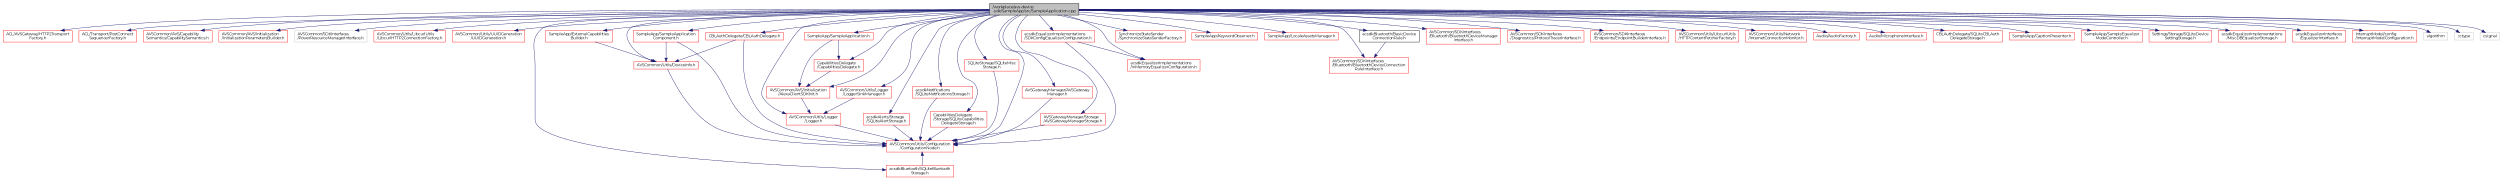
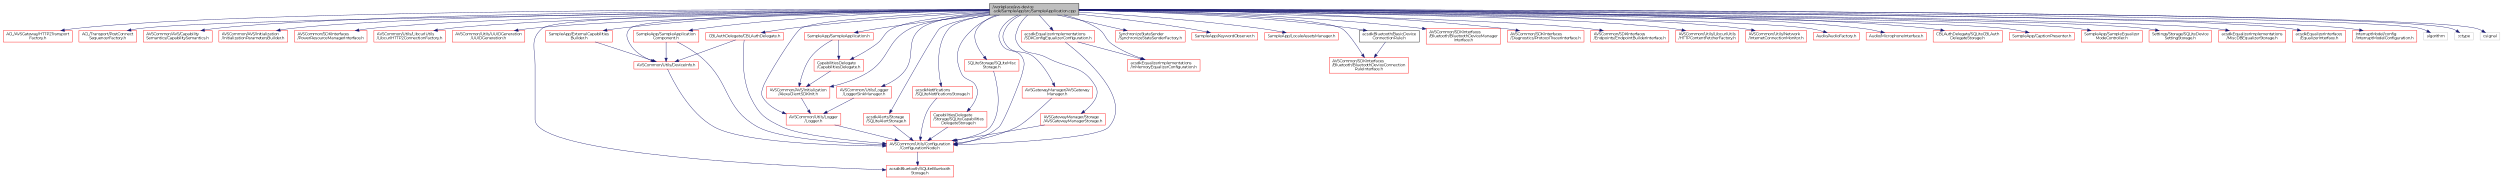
(331, 36) -> (331, 36)
(922, 161) -> (917, 157)
